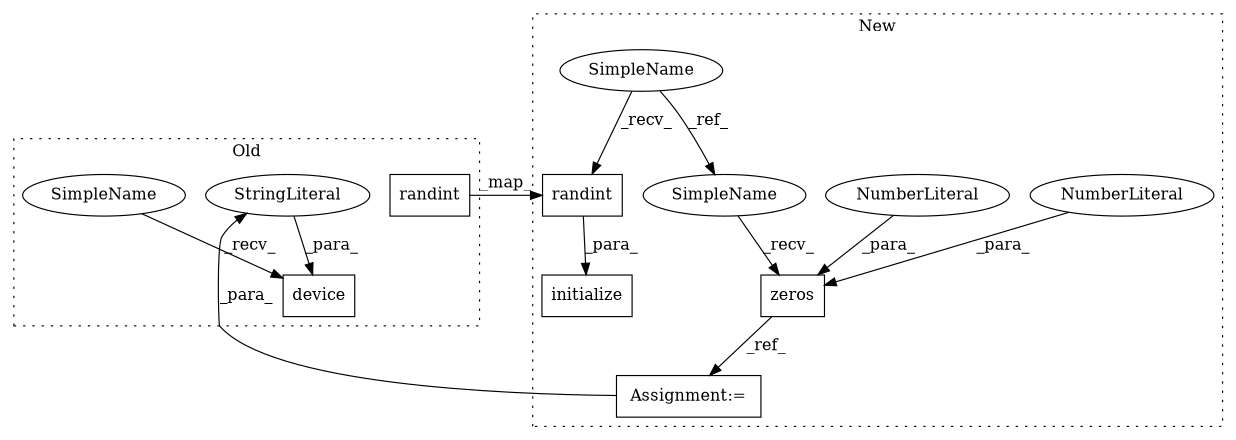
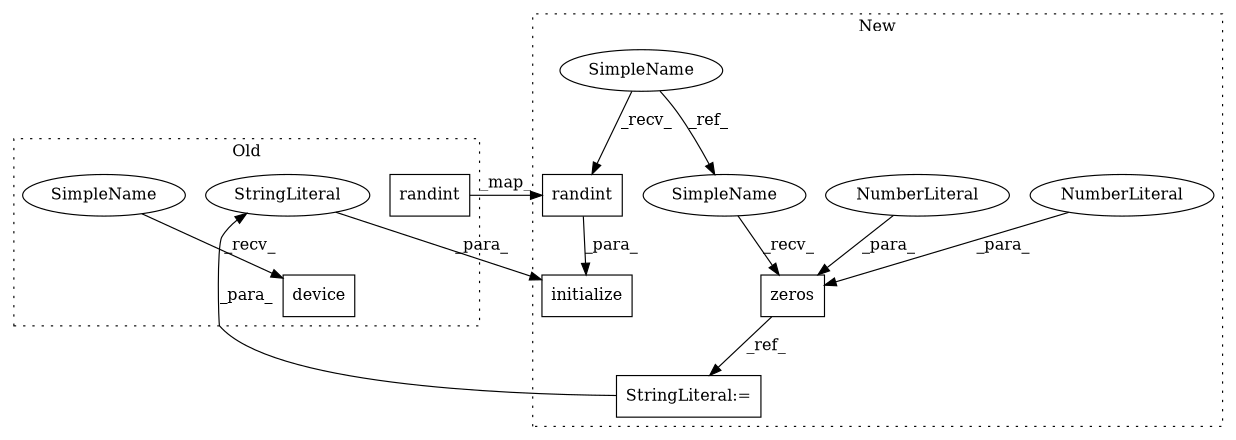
(302, 240) -> (433, 244)
(689, 396) -> (689, 396)
